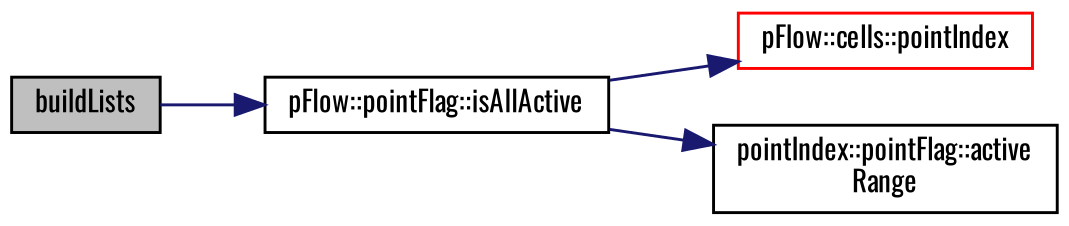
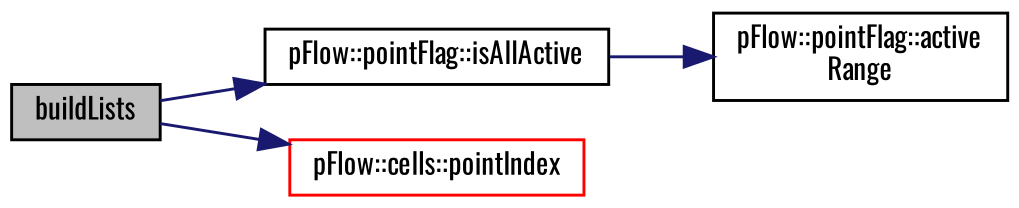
(659, 73) -> (210, 132)
(885, 169) -> (861, 57)
